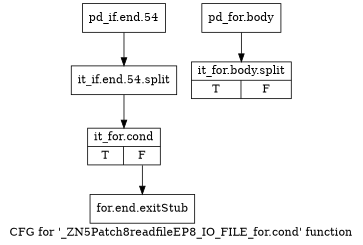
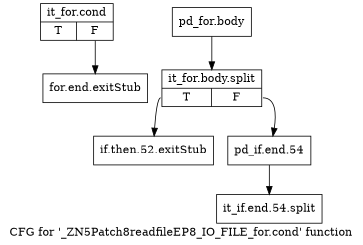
(124, 107) -> none
none -> (275, 110)
none -> (154, 151)
